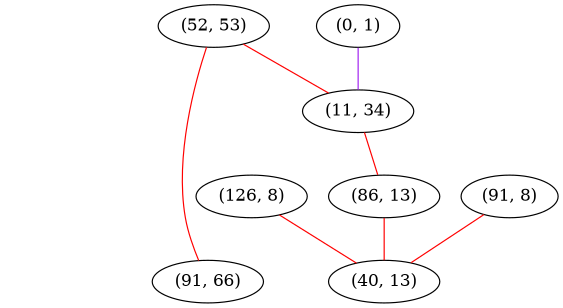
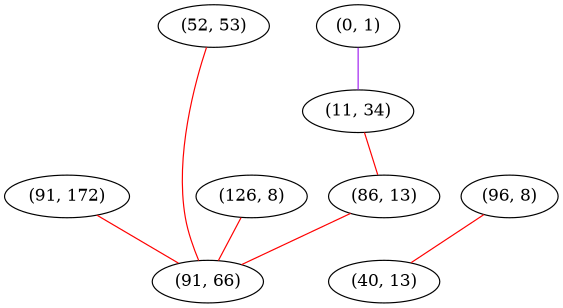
(286, 69) -> none
none -> (67, 196)
(510, 196) -> (510, 196)
(318, 239) -> (230, 239)
(384, 239) -> (296, 239)
